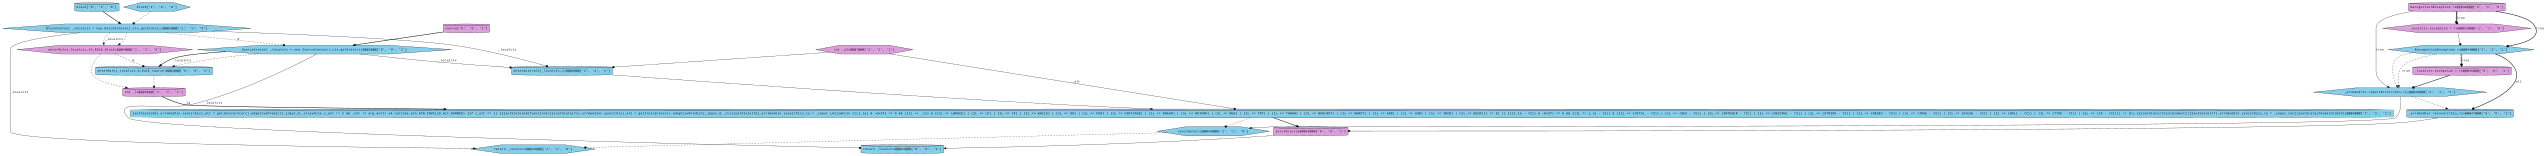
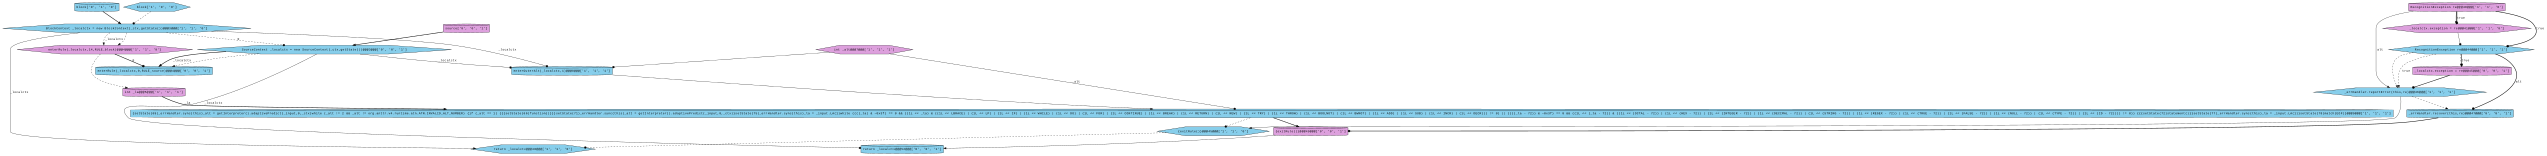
(2380, 50) -> (2380, 50)
(129, 60) -> (129, 60)
(154, 81) -> none
(1894, 130) -> (1894, 130)
